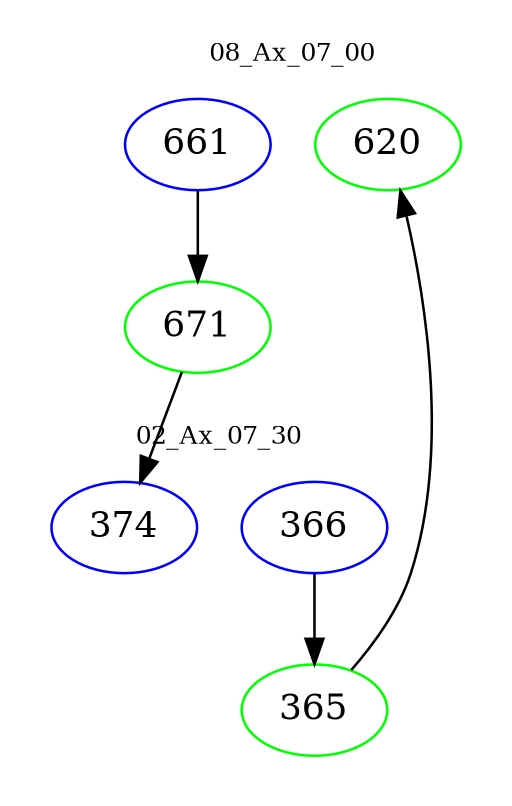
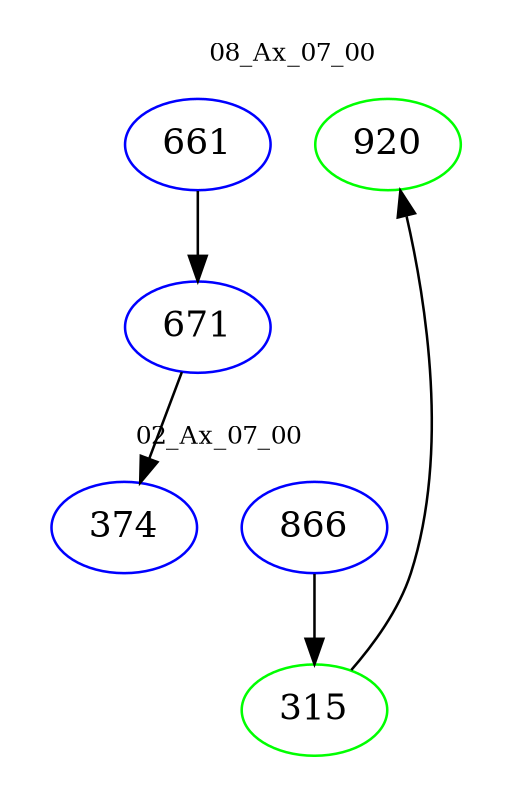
(388, 145) -> (388, 145)
(198, 327) -> (198, 327)
(219, 437) -> (219, 437)
(314, 528) -> (314, 528)
(314, 710) -> (314, 710)
